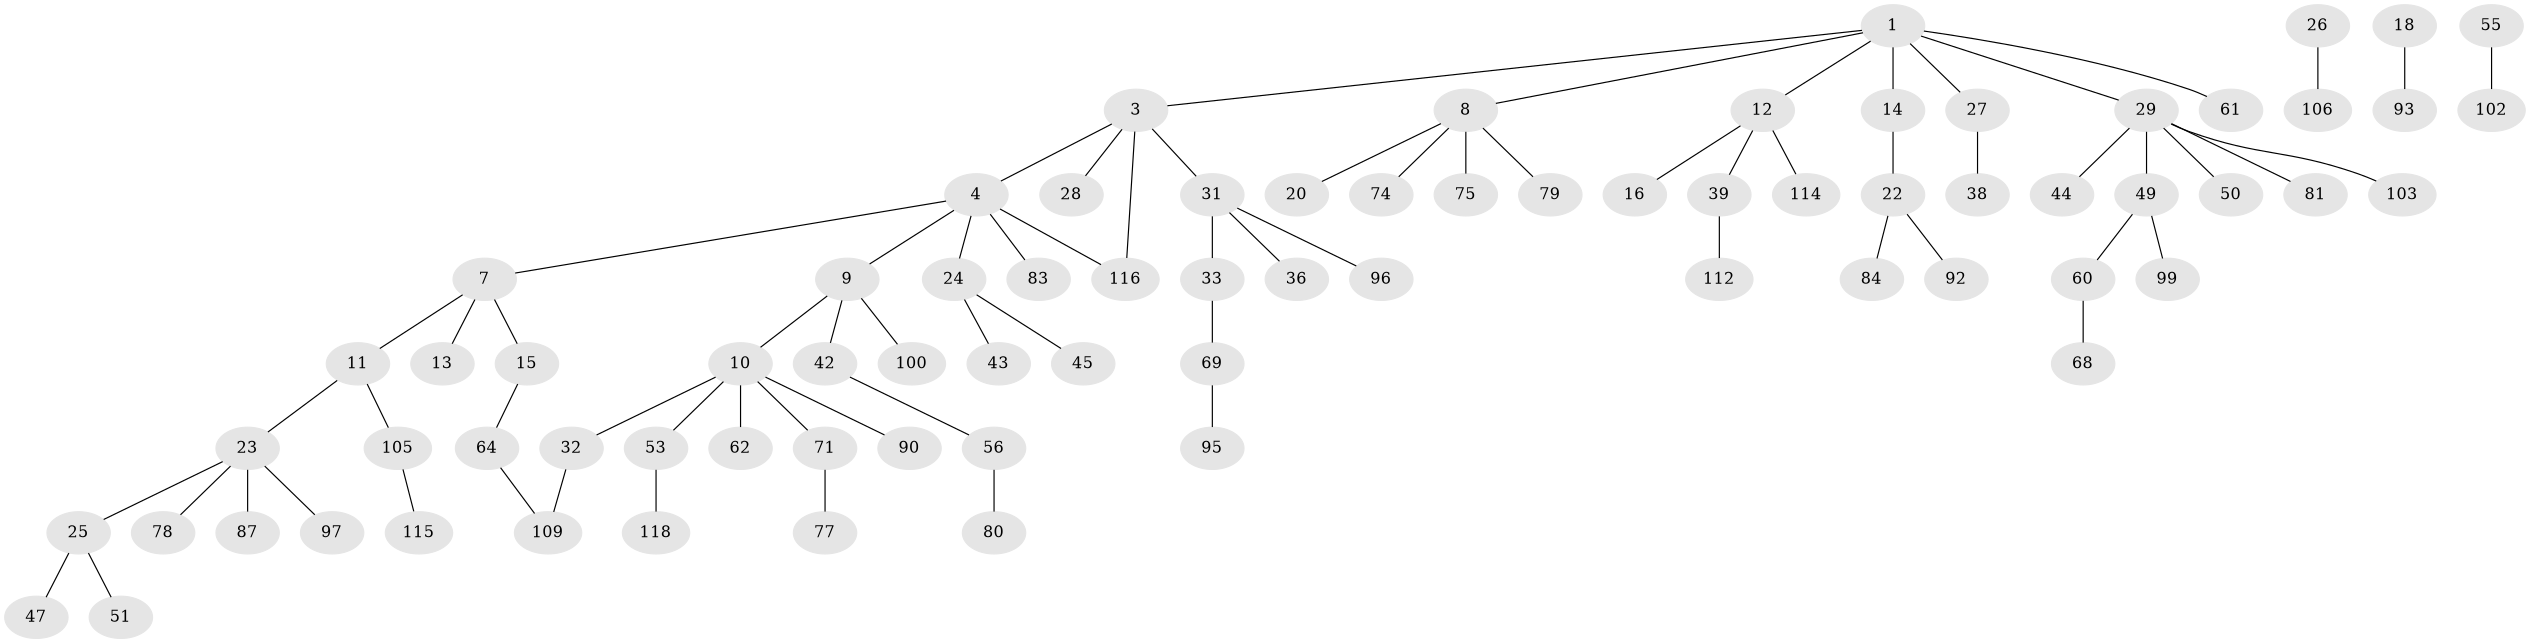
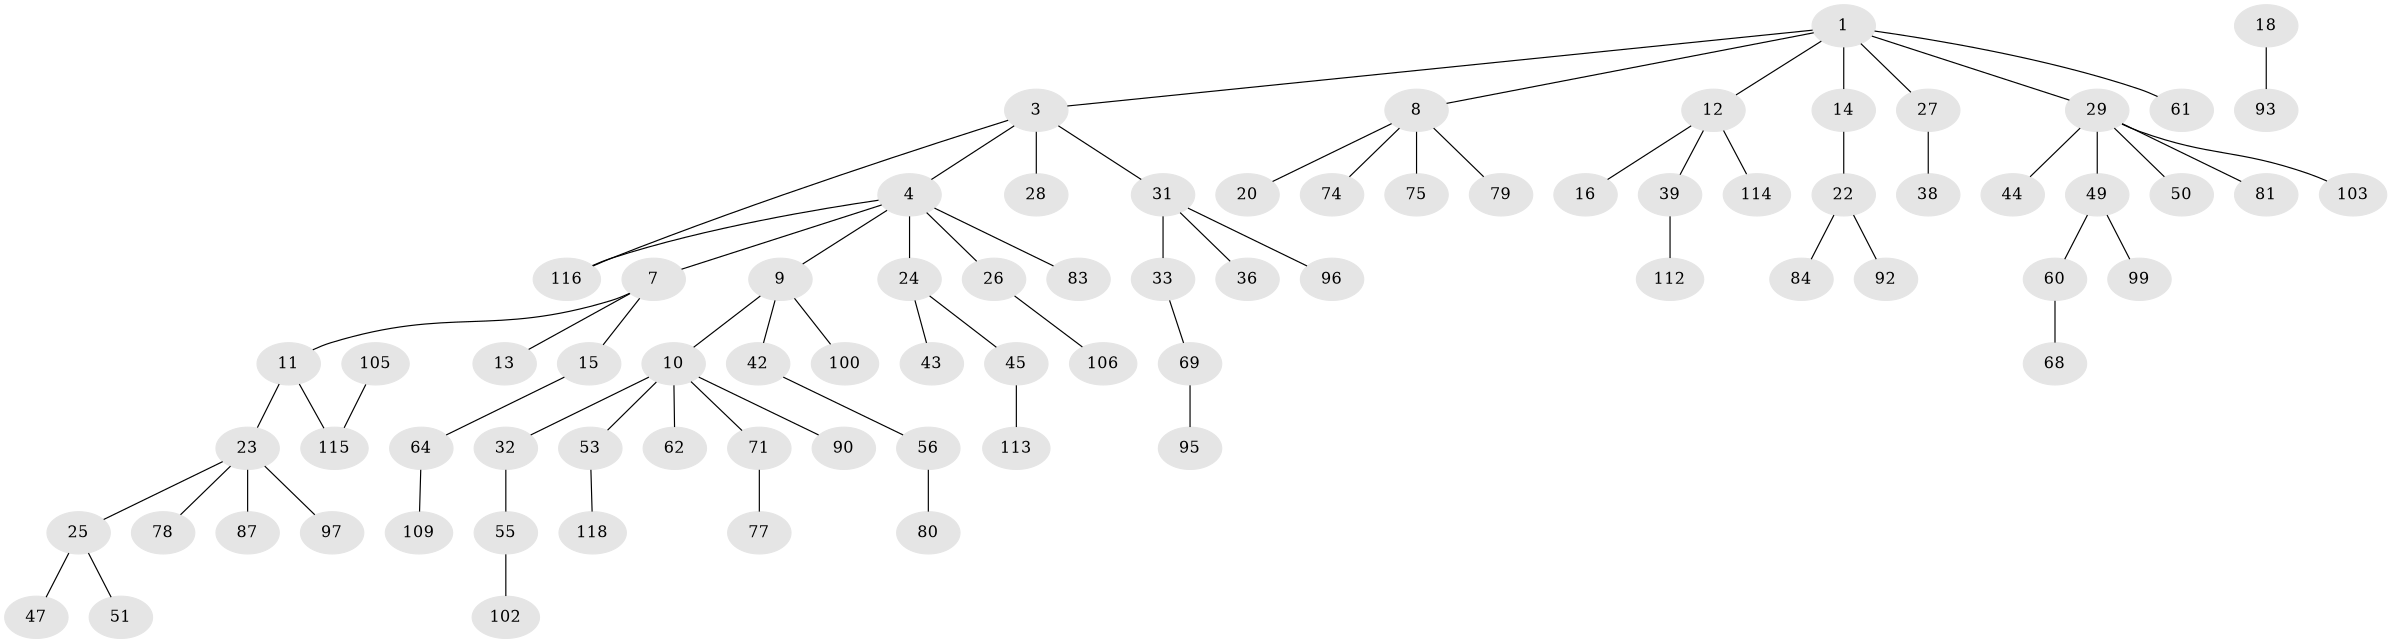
none -> (952, 237)
(378, 406) -> (312, 406)
none -> (1016, 448)
(560, 491) -> (506, 491)
